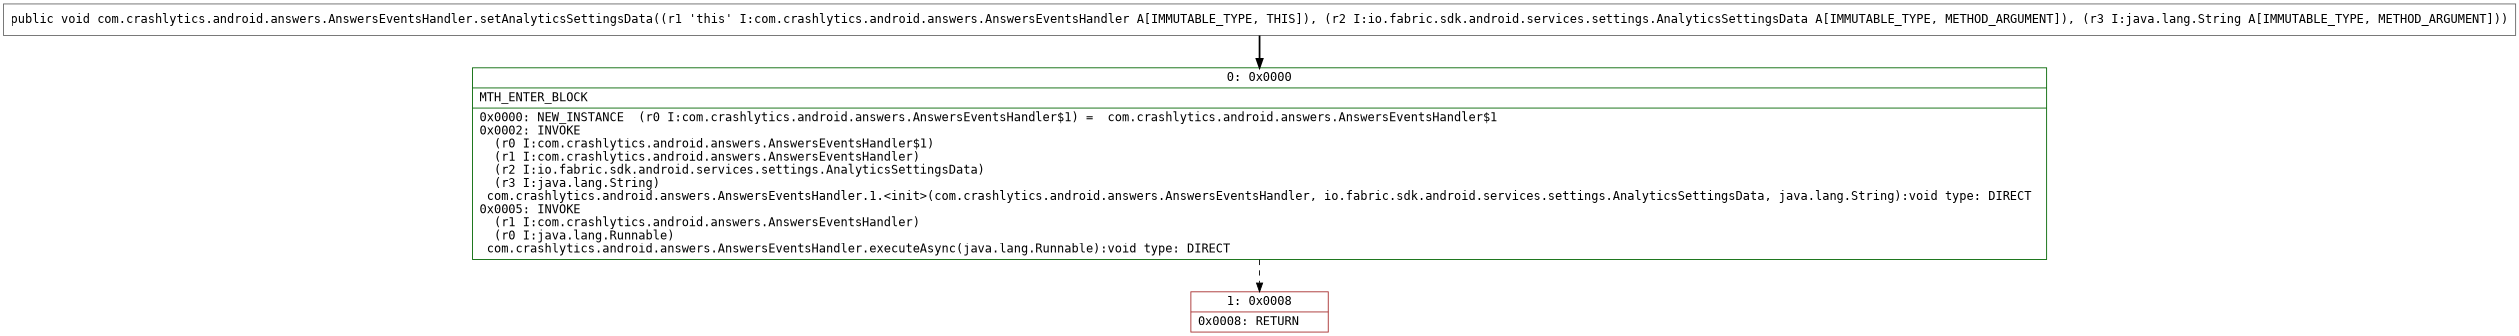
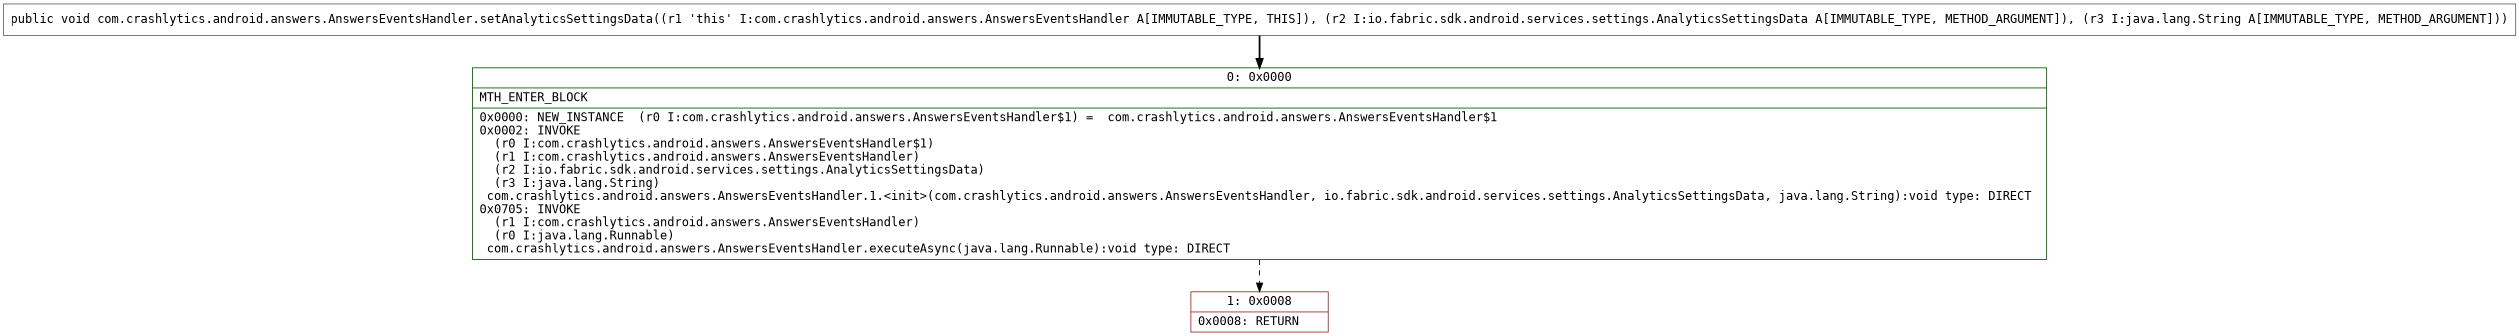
(538, 210) -> (538, 210)
